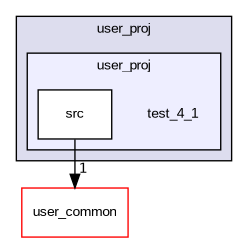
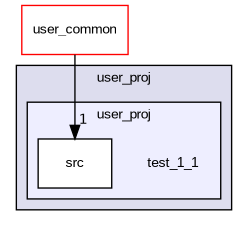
(173, 114) -> (173, 163)
(75, 157) -> (75, 90)
